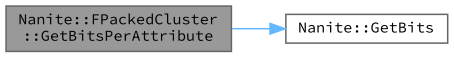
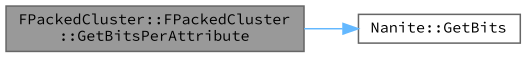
(119, 29) -> (155, 29)
